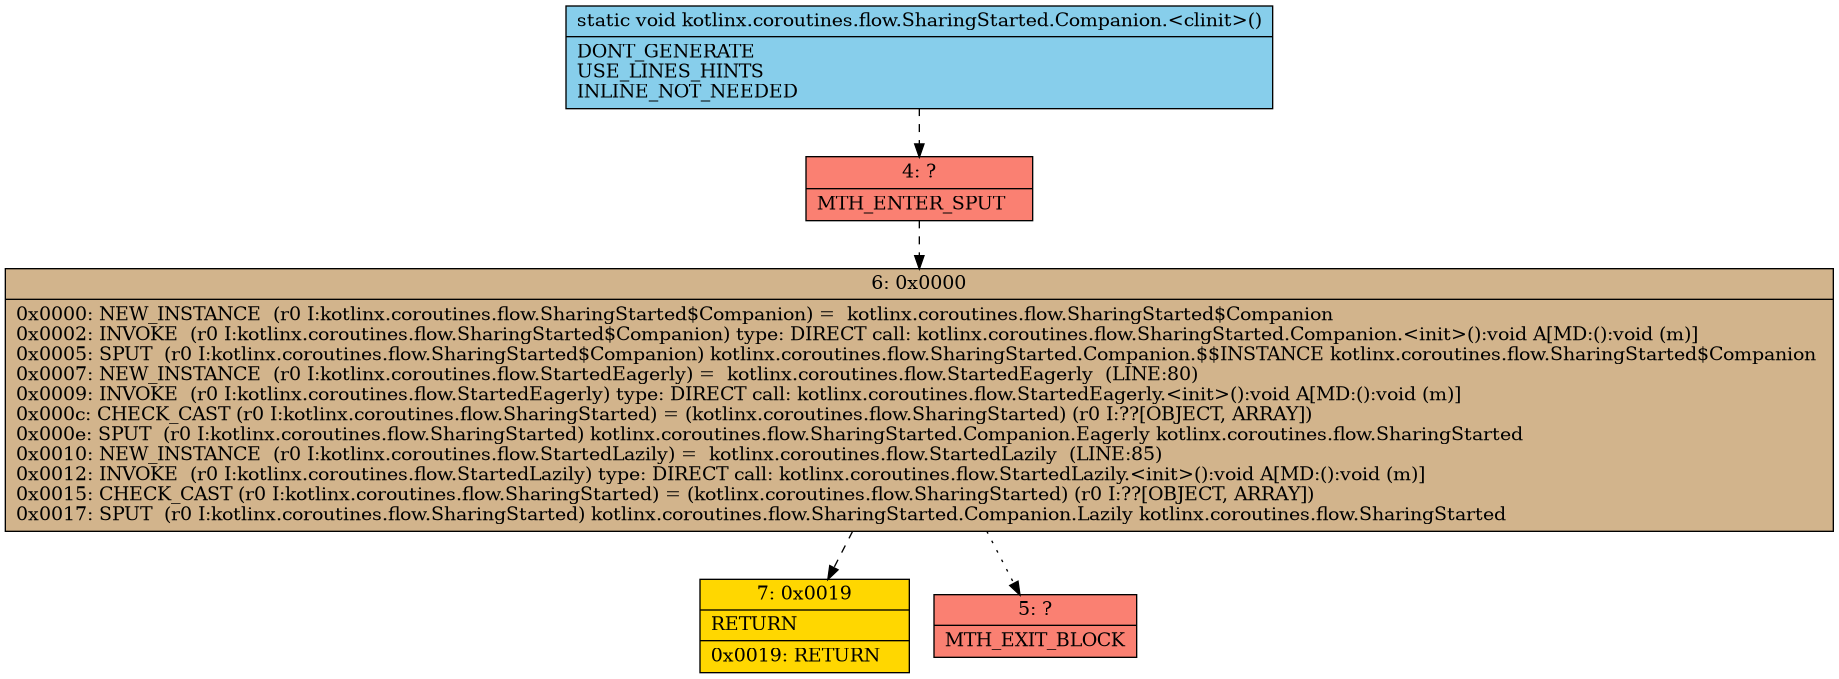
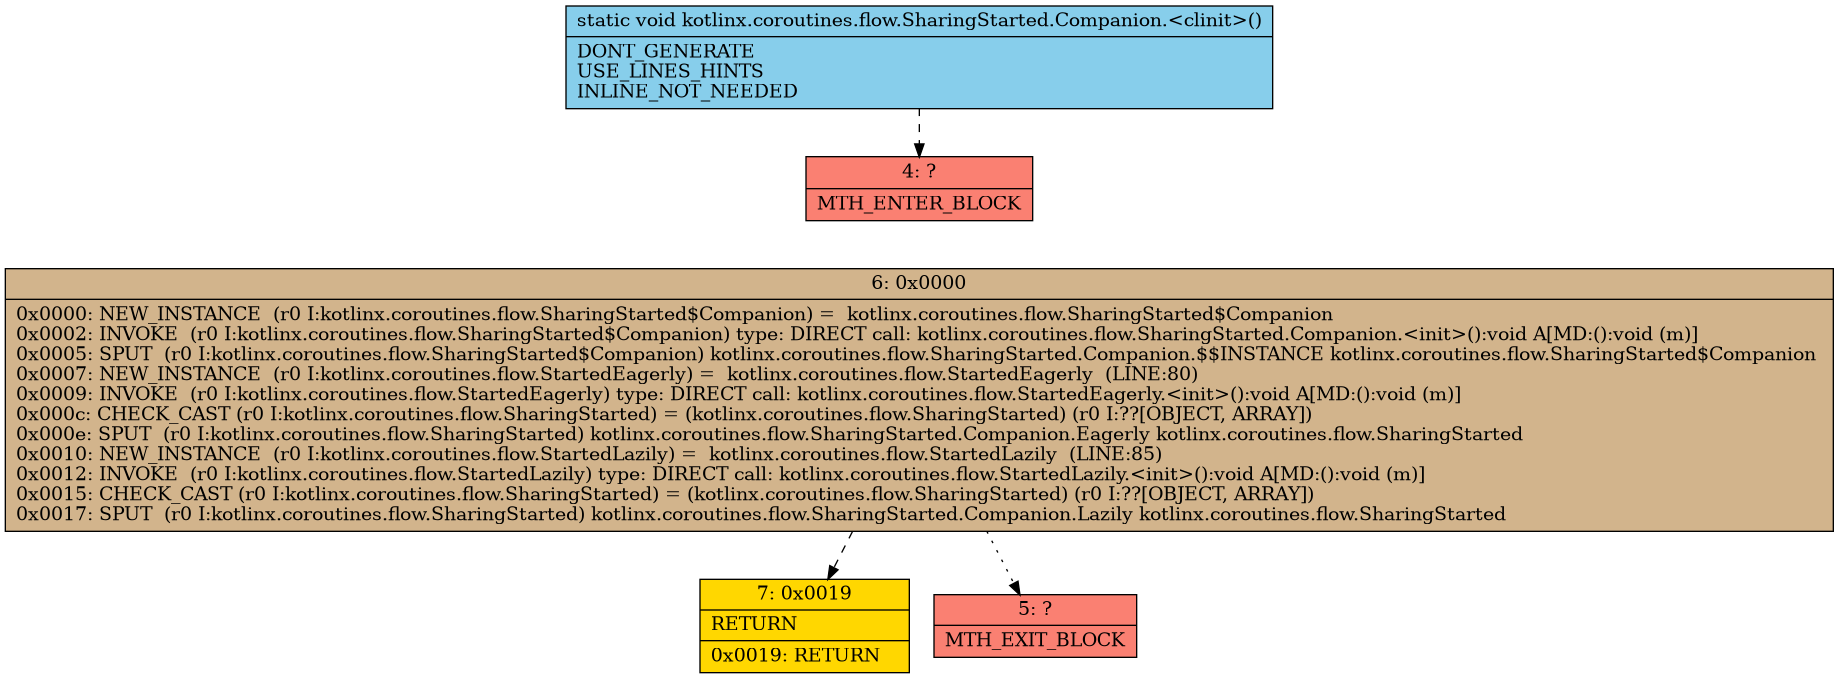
(911, 204) -> (919, 204)
(919, 238) -> none
